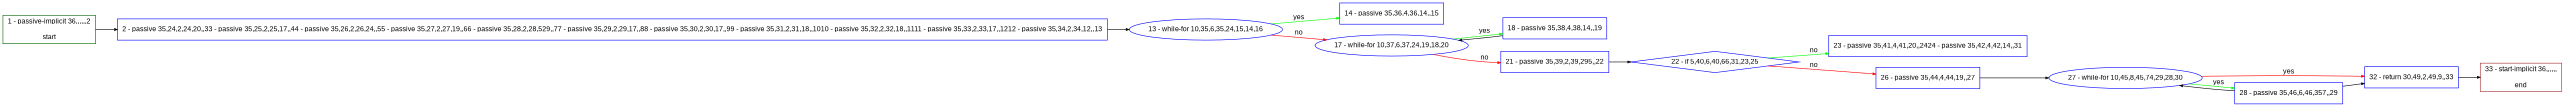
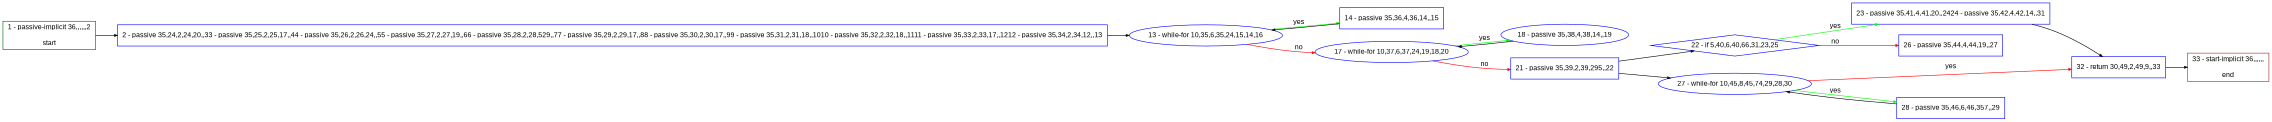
none -> (1307, 27)
(1555, 28) -> (1565, 35)
(1814, 50) -> (1835, 26)
(2013, 78) -> (1643, 76)
(2352, 85) -> (2067, 37)
